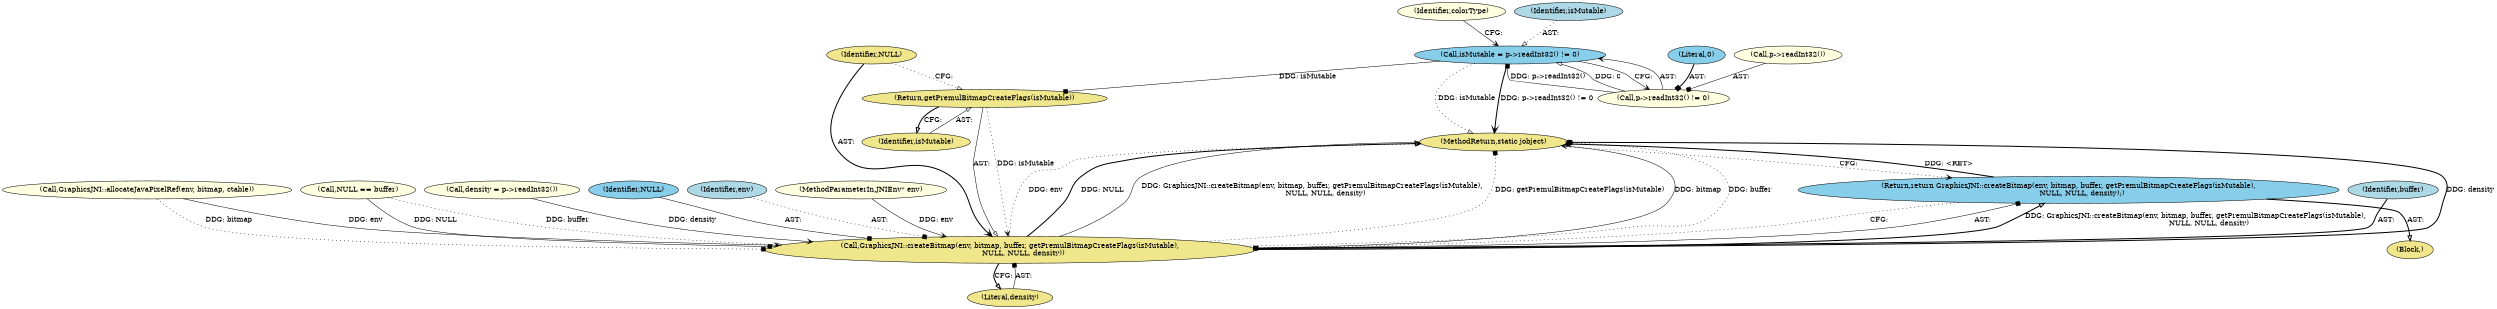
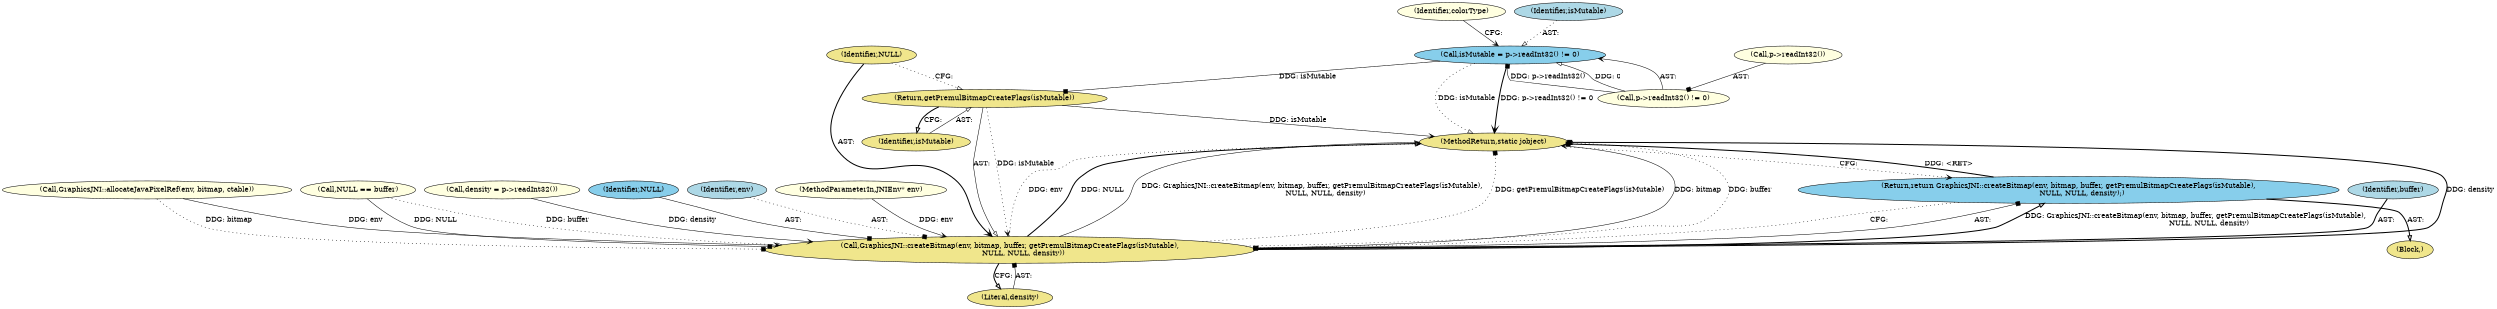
(1697, 55) -> none
(1614, 70) -> none
none -> (1246, 121)
